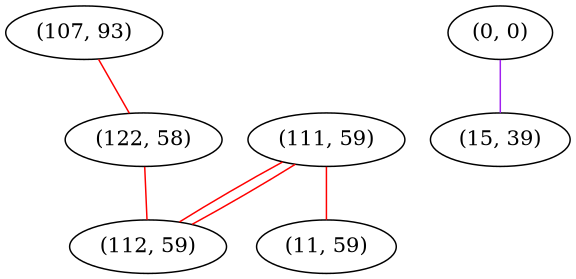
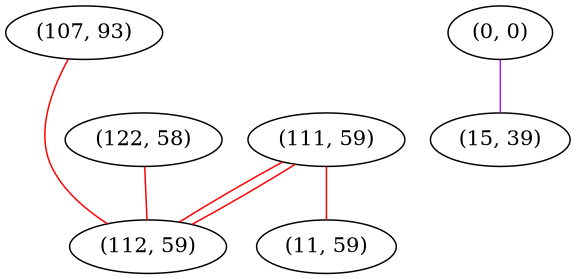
(114, 86) -> (47, 151)
